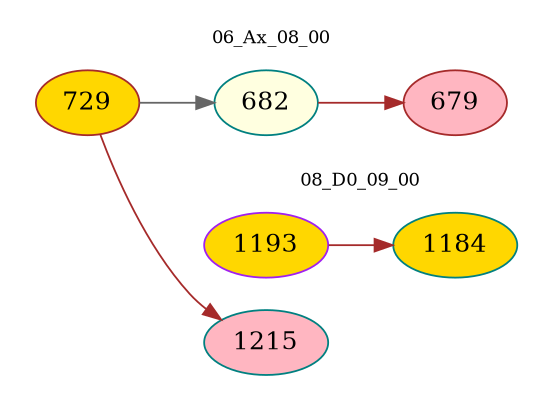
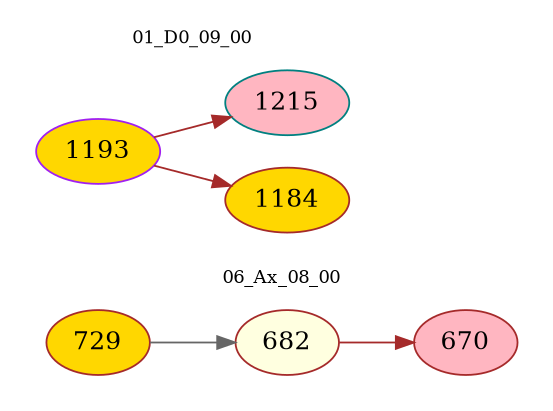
(266, 103) -> (287, 343)
(455, 103) -> (466, 343)
(361, 181) -> (193, 39)
(143, 228) -> (184, 129)
(455, 245) -> (287, 200)
